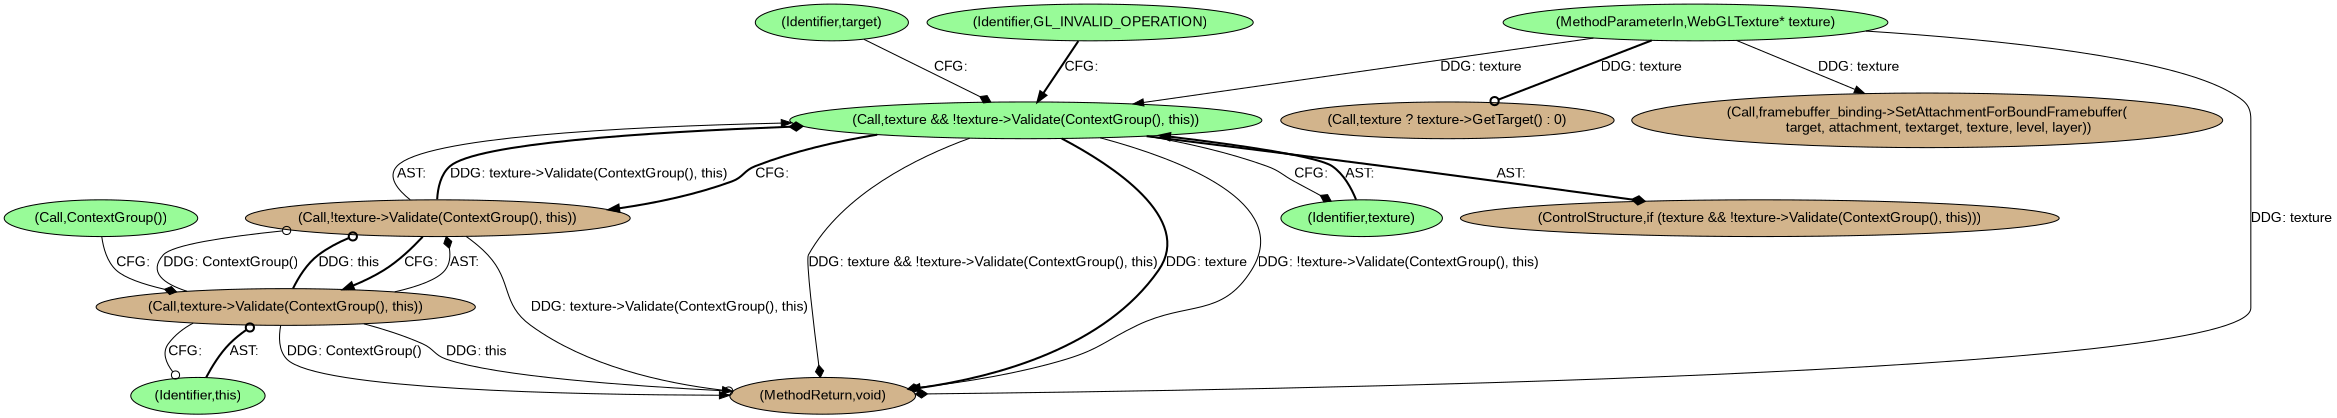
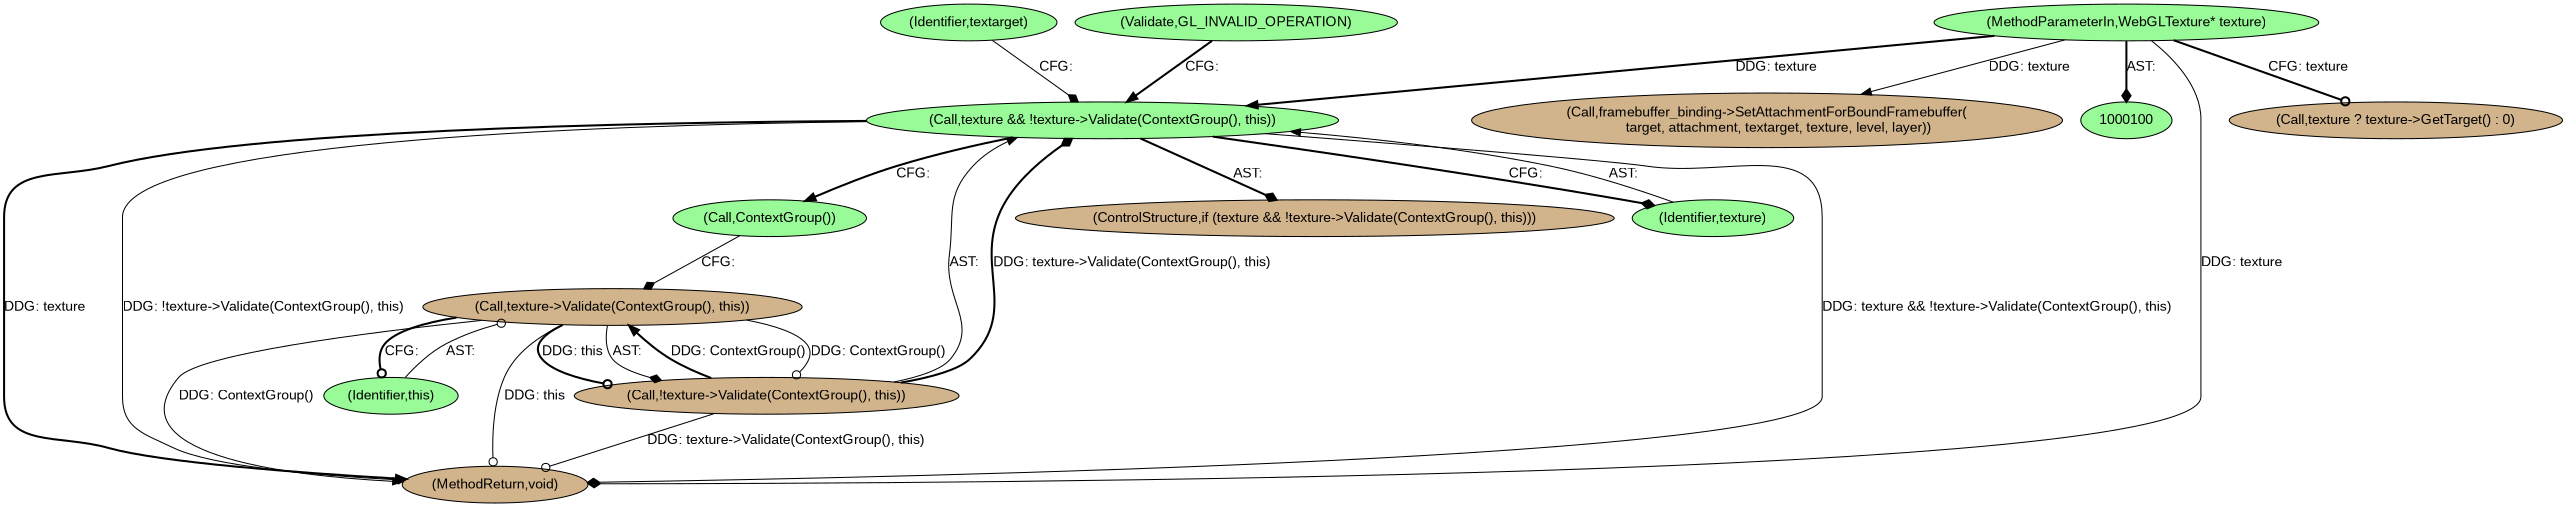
(832, 22) -> (969, 22)
(1090, 22) -> (1236, 22)
(1641, 67) -> (2309, 67)
(1368, 70) -> (1626, 70)
none -> (2126, 120)
(1272, 151) -> (1527, 162)
(1237, 157) -> (1428, 168)
(747, 171) -> (912, 161)
(423, 263) -> (739, 351)
(169, 343) -> (392, 338)
(570, 349) -> (632, 440)
(223, 351) -> (447, 343)
